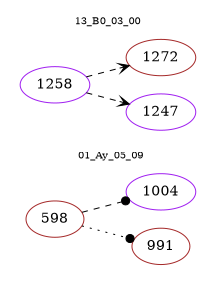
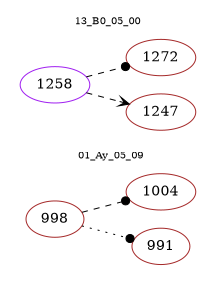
(108, 22) -> (108, 22)
(103, 73) -> (103, 73)
(161, 112) -> (161, 112)
(161, 192) -> (161, 192)
(55, 219) -> (55, 219)
